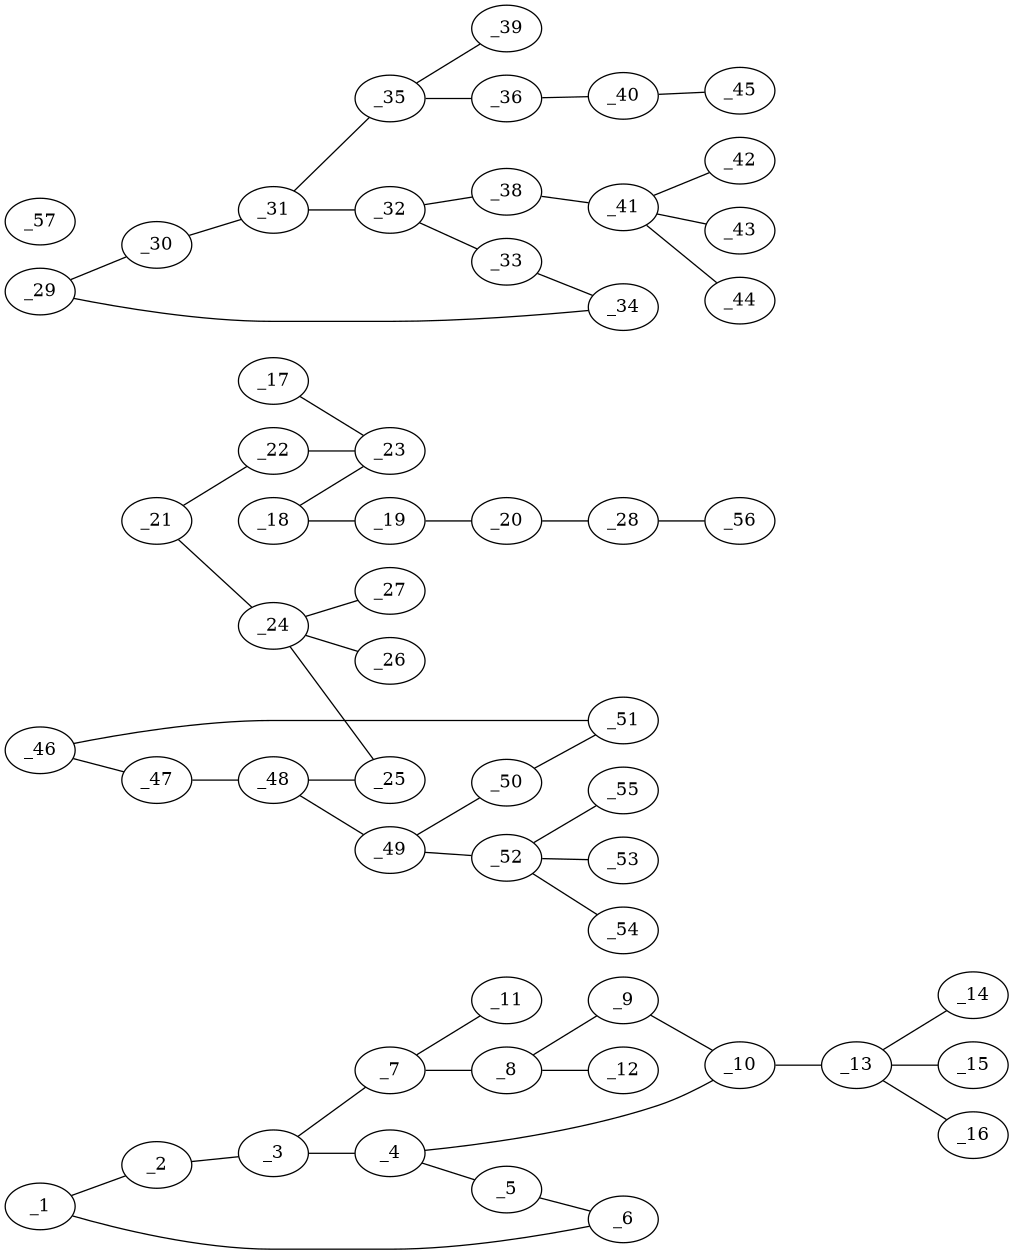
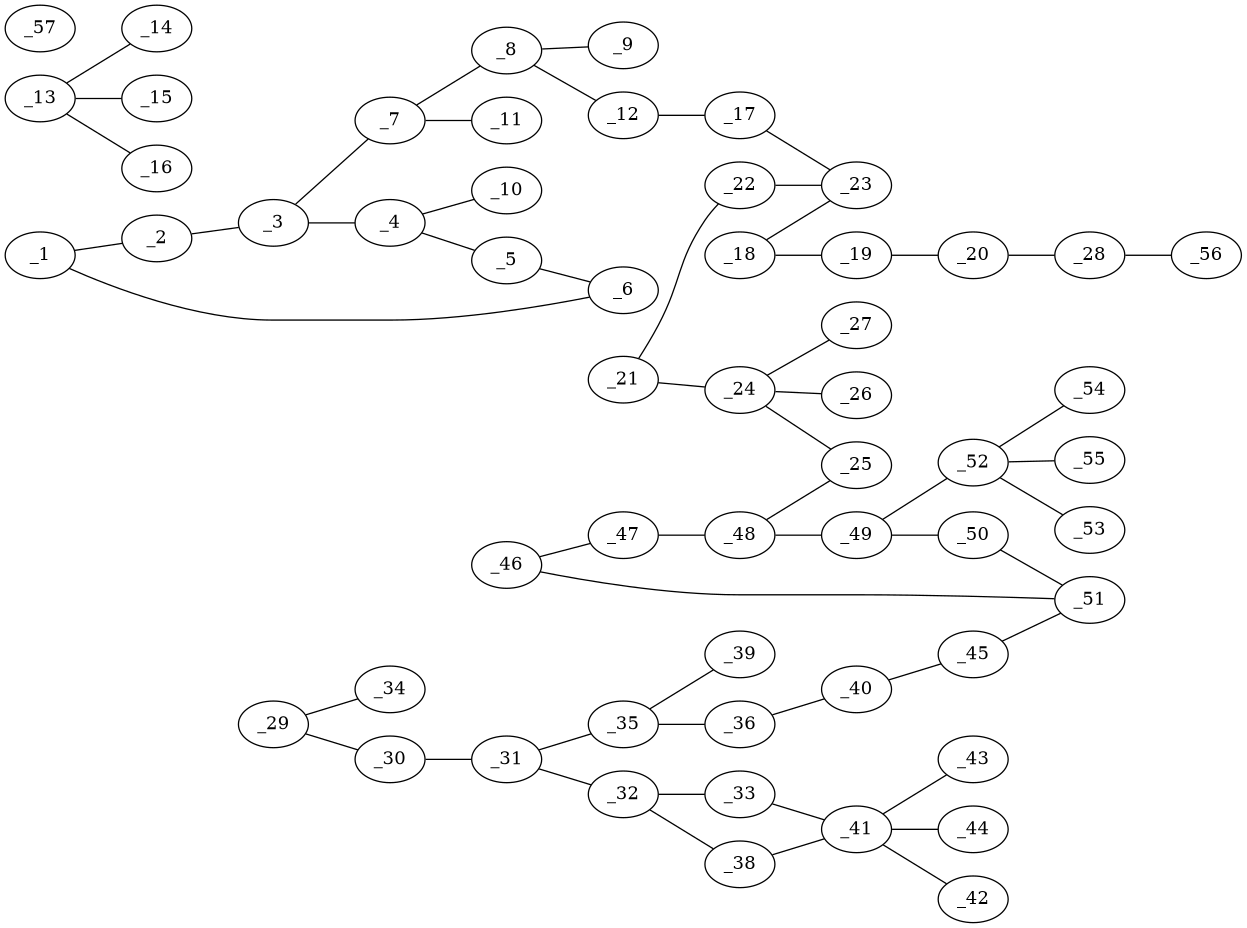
none -> (682, 115)
(565, 284) -> (798, 812)
none -> (1031, 627)
(681, 1033) -> none
(798, 1065) -> none
